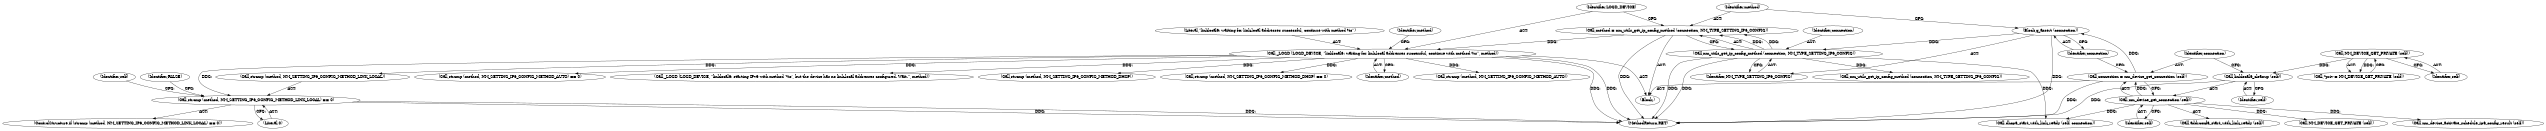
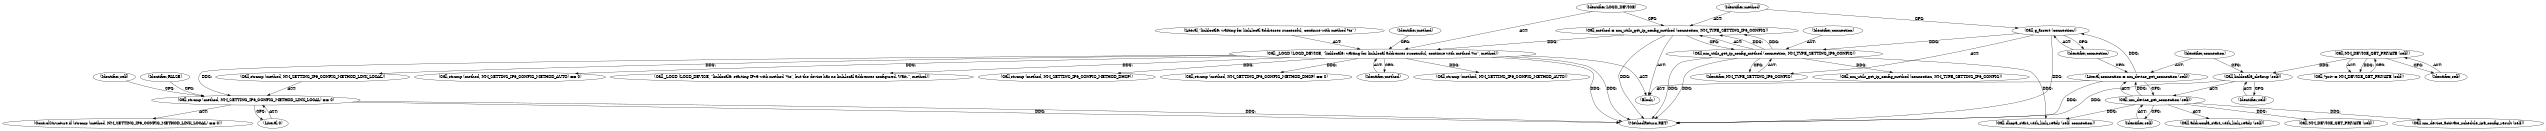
(2051, 31) -> (2051, 31)
(2137, 77) -> (2137, 77)
